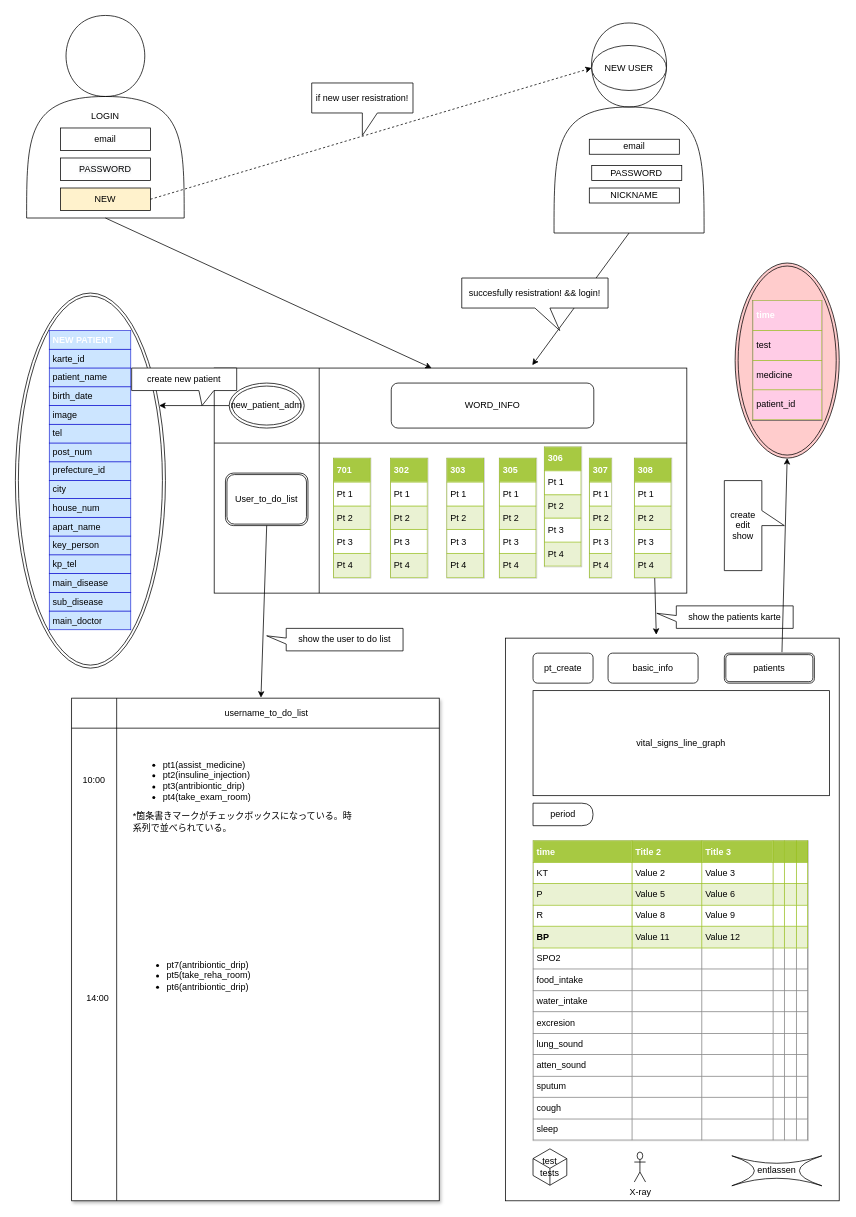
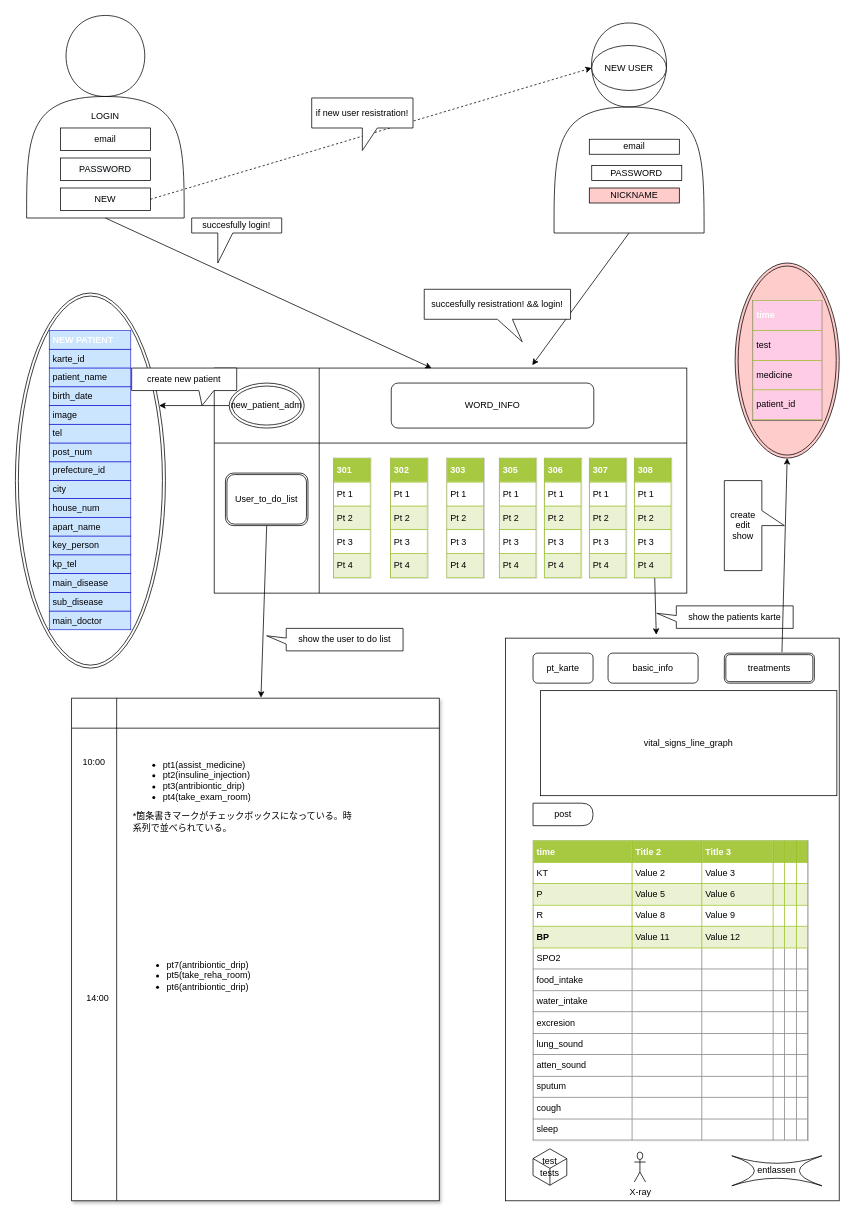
(362, 109) -> (362, 124)
(634, 195) -> (634, 195)
(105, 199) -> (105, 199)
none -> (237, 240)
(535, 304) -> (497, 315)
(342, 485) -> (342, 485)
(563, 507) -> (563, 518)
(600, 518) -> (608, 518)
(563, 668) -> (563, 668)
(769, 668) -> (769, 668)
(267, 713) -> none
(681, 743) -> (689, 743)
(94, 780) -> (94, 762)
(563, 814) -> (563, 814)
